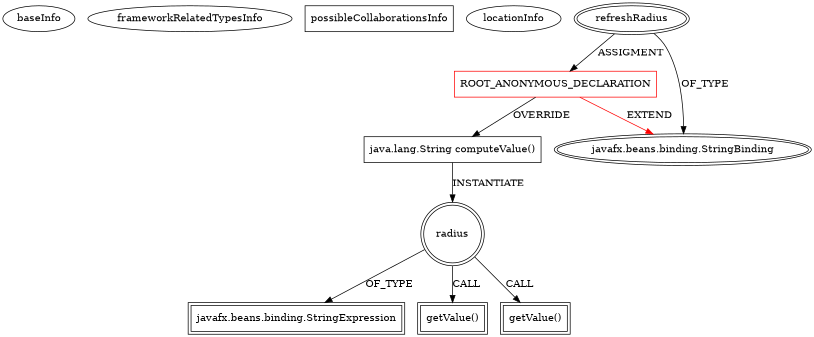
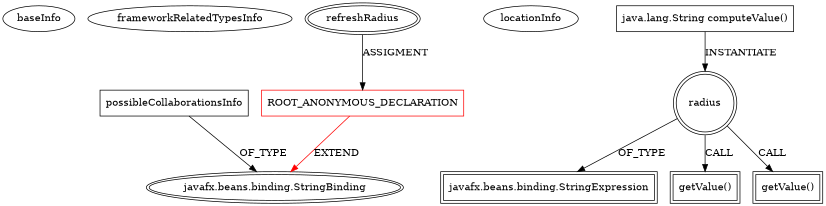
(678, 77) -> (220, 142)
(507, 115) -> none
